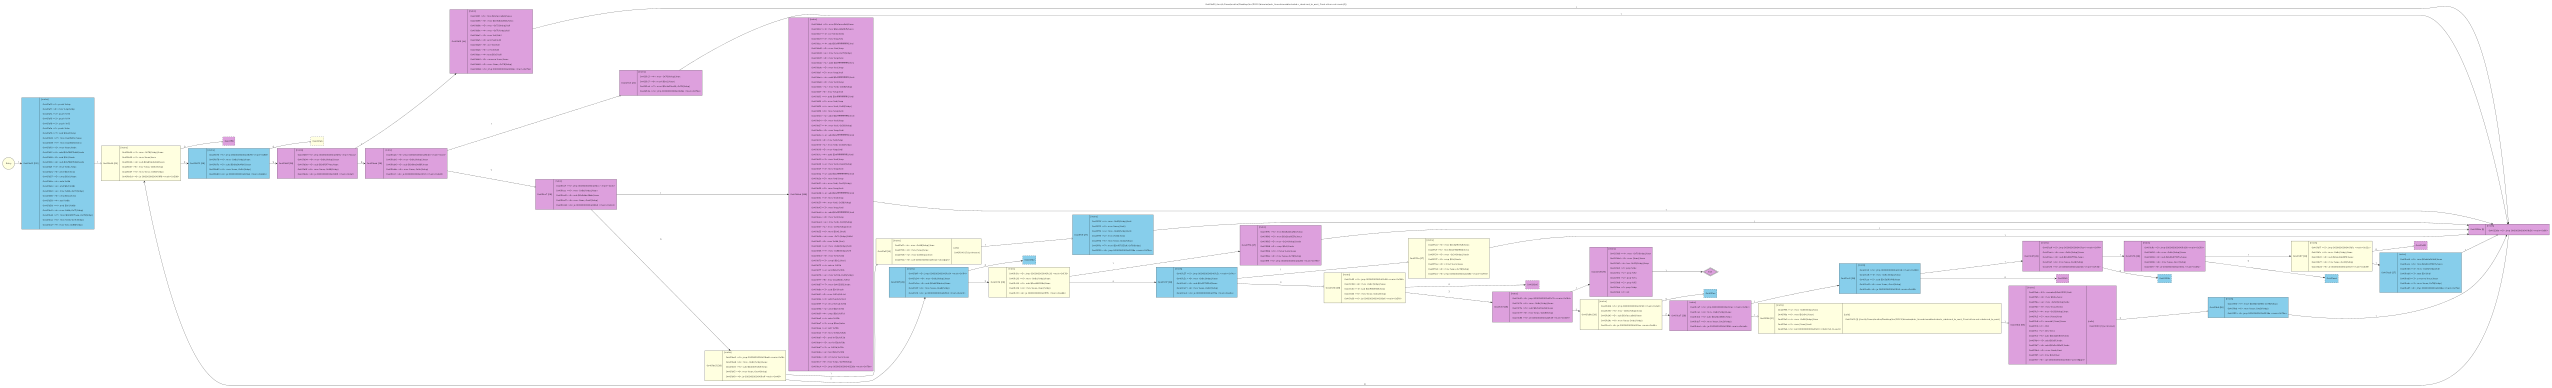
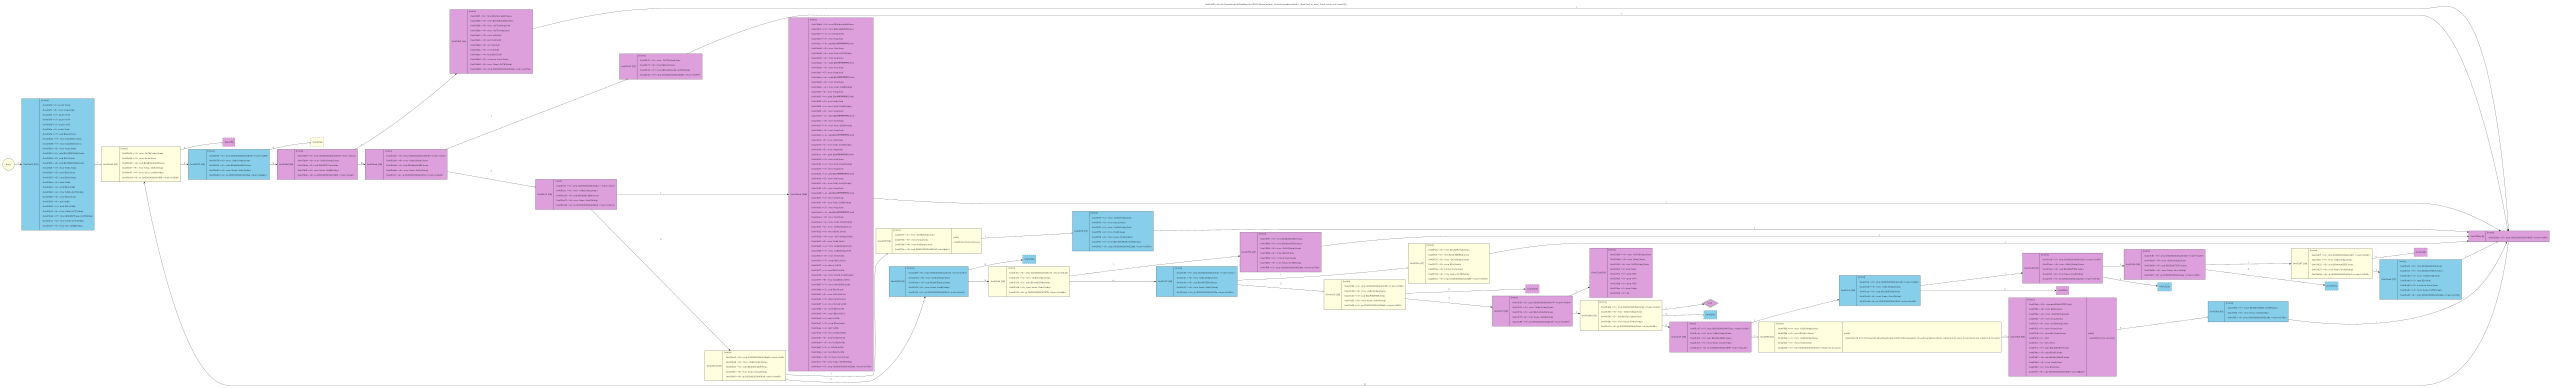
(1677, 272) -> (1682, 307)
